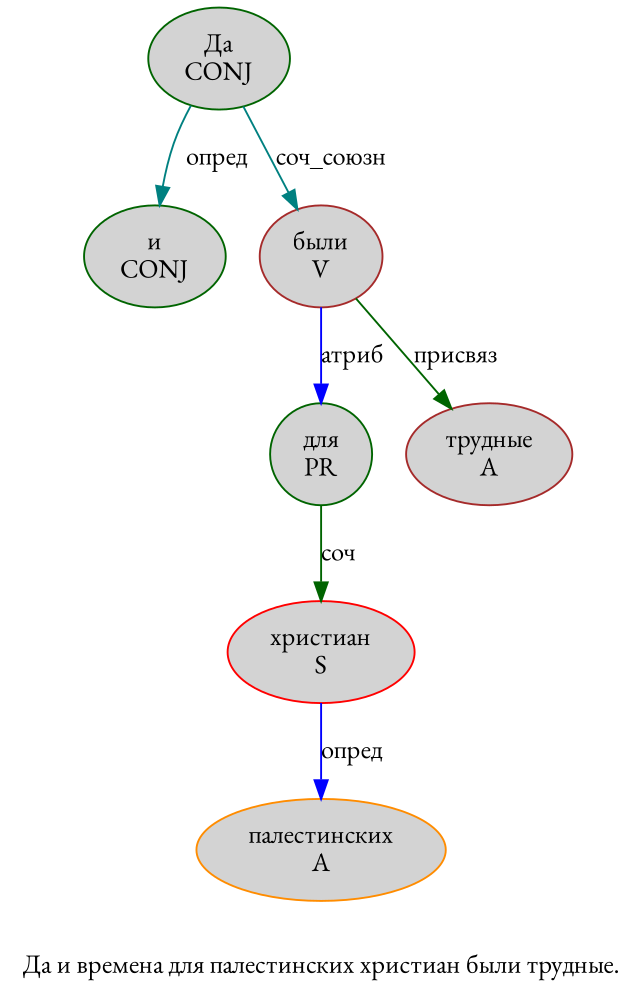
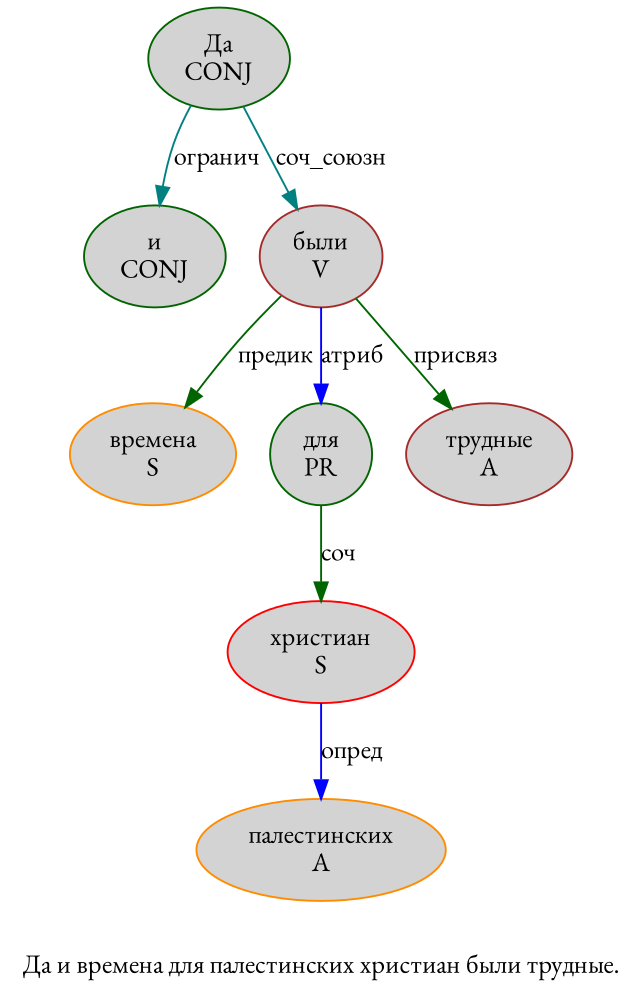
(217, 157) -> (217, 157)
none -> (153, 454)
